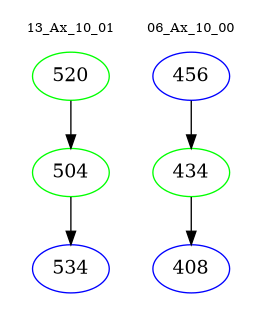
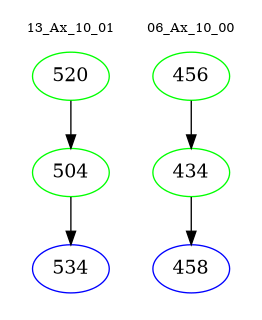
(191, 76) -> (191, 76)
(191, 269) -> (191, 269)
